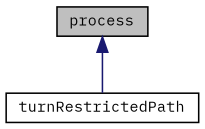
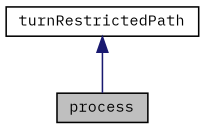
(102, 73) -> (102, 73)
